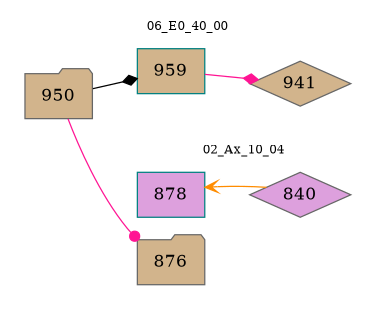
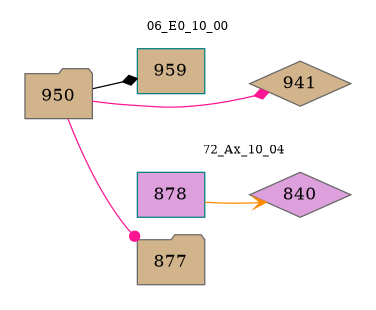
(188, 27) -> (188, 27)
(224, 76) -> (174, 107)
(244, 150) -> (244, 150)
(242, 186) -> (229, 203)
(171, 262) -> (171, 262)
